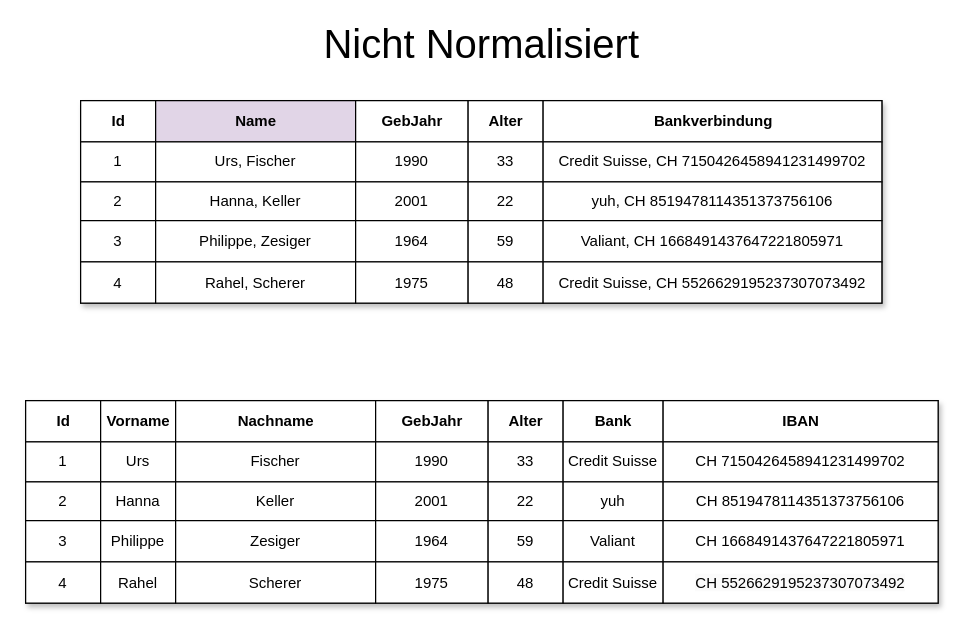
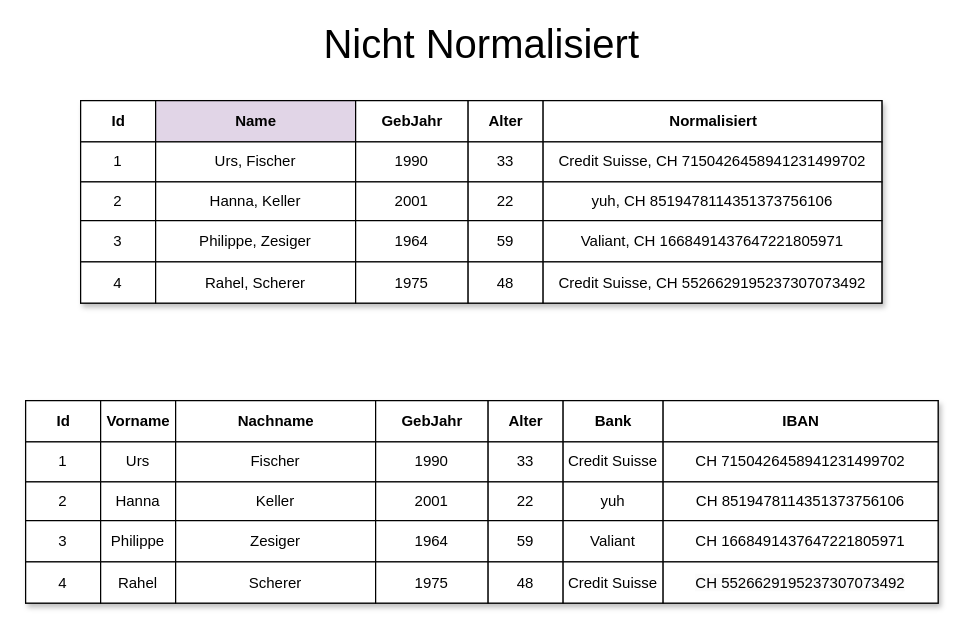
(714, 122) -> (714, 122)
